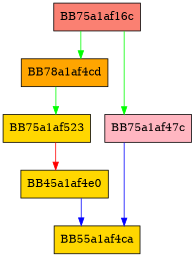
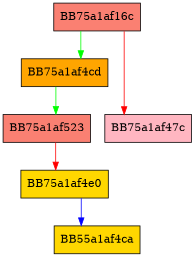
(124, 69) -> (124, 69)
(65, 73) -> (65, 73)
(47, 128) -> (47, 128)
(124, 180) -> none
(65, 184) -> (65, 184)
